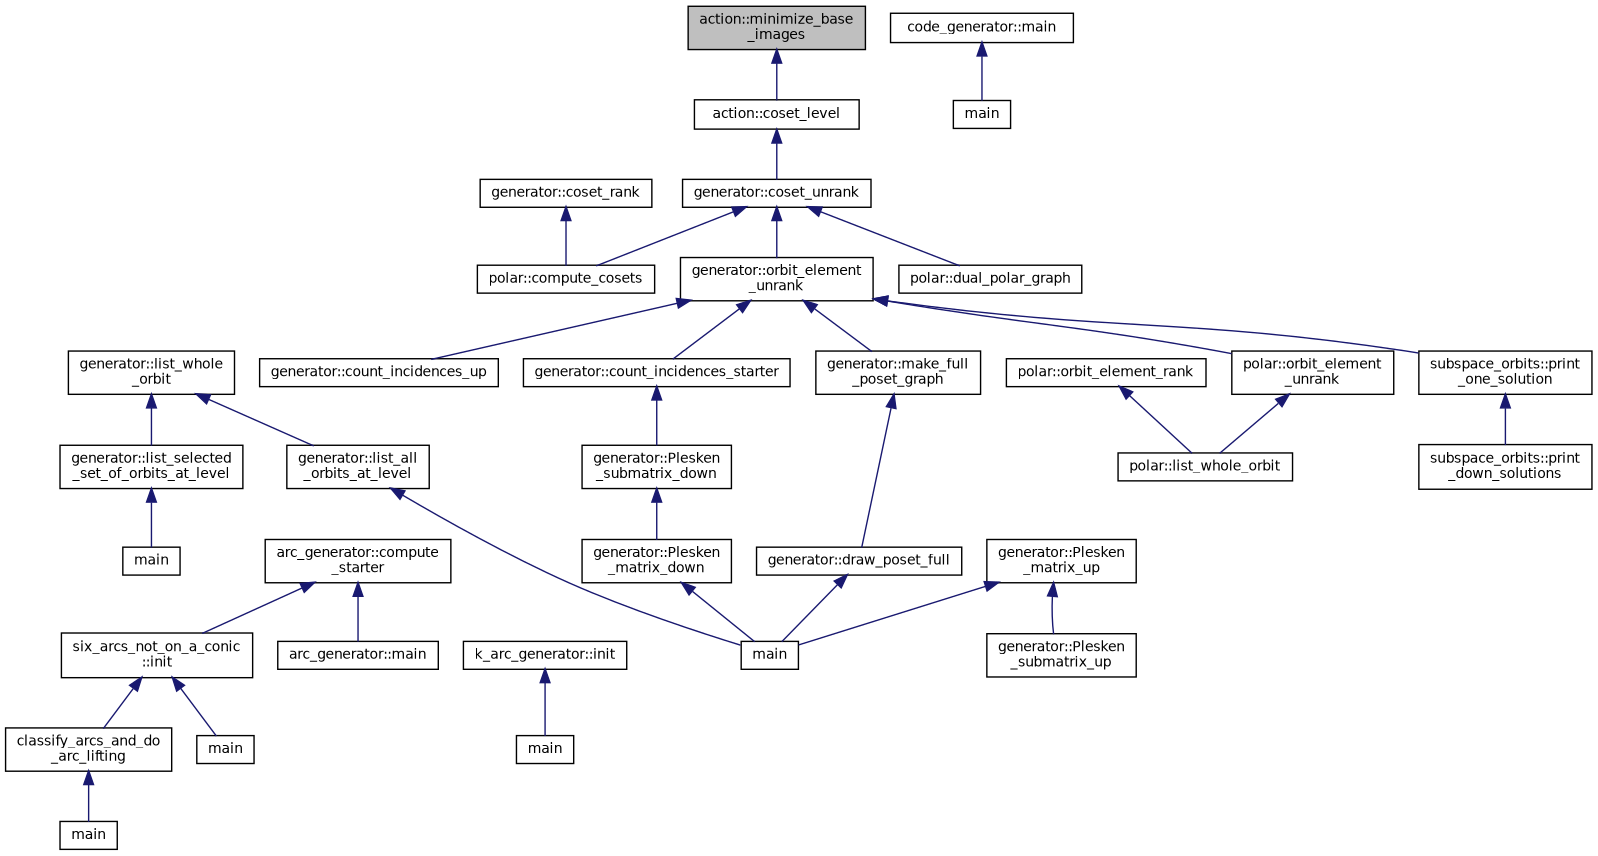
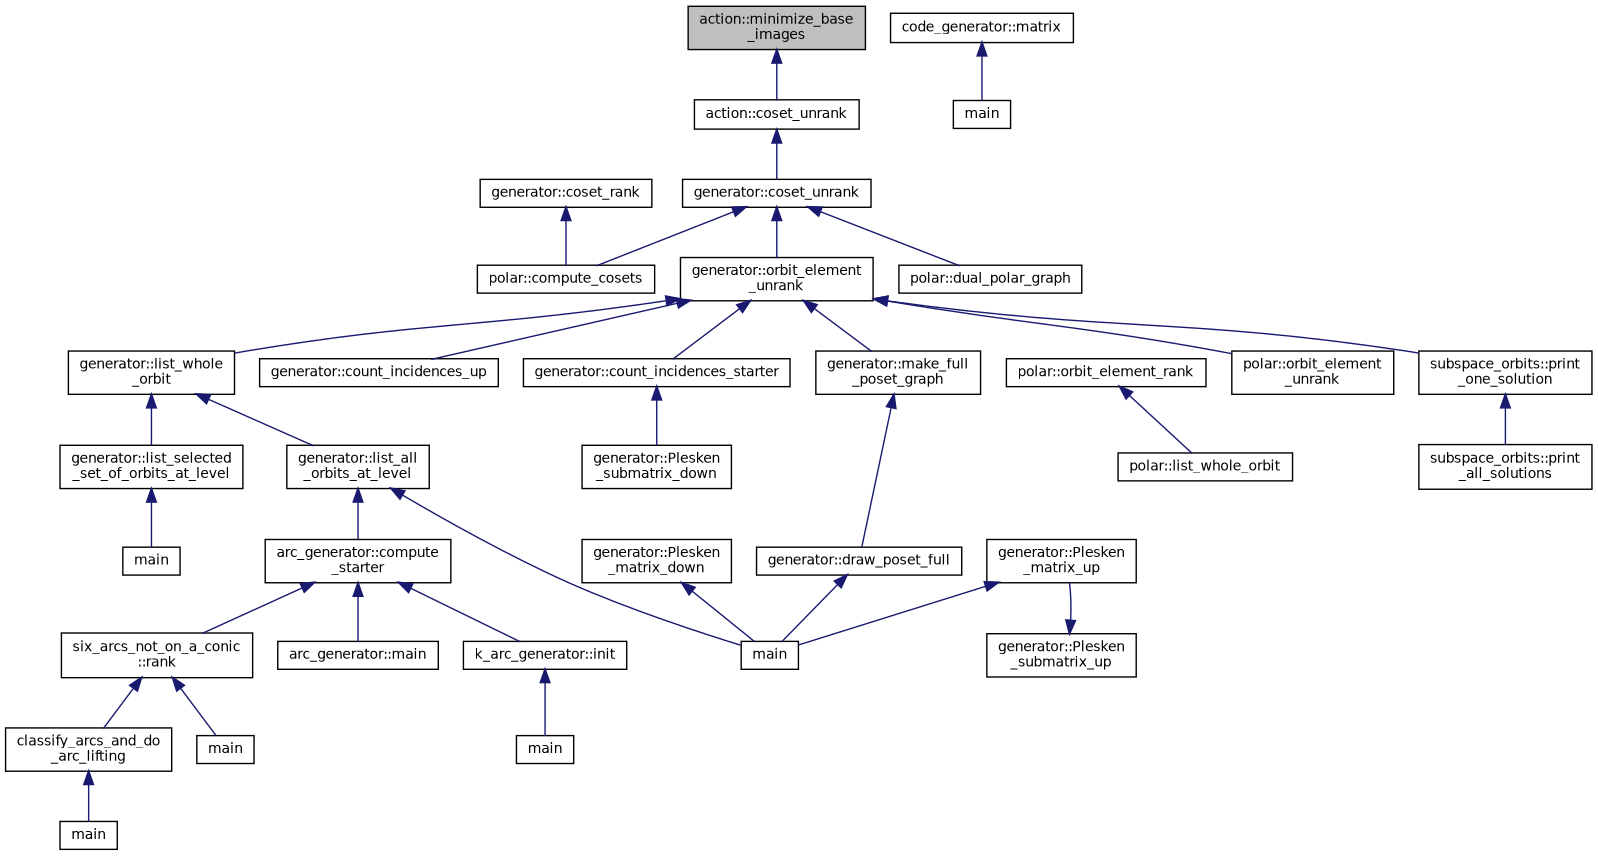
(982, 28) -> (982, 28)
(777, 114) -> (777, 114)
none -> (450, 325)
(1249, 428) -> none
(1505, 467) -> (1505, 467)
none -> (358, 521)
(657, 521) -> none
none -> (466, 615)
(1052, 615) -> (1071, 601)
(157, 655) -> (157, 655)
